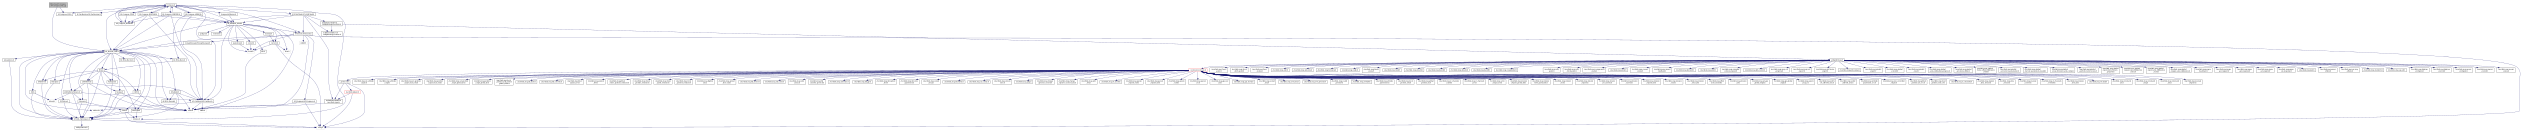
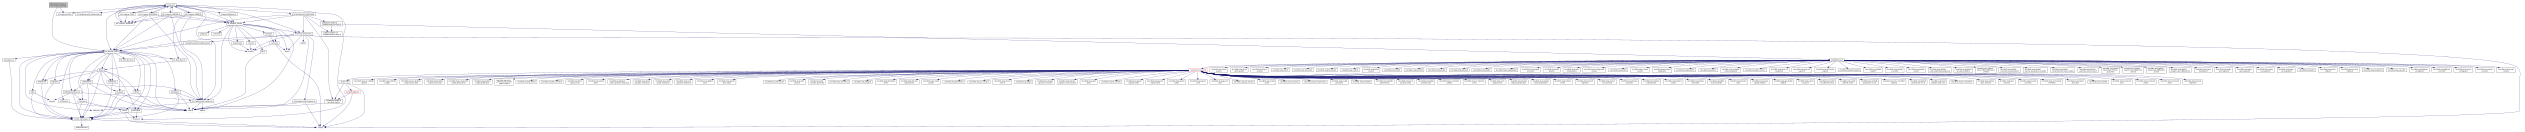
none -> (160, 19)
none -> (296, 42)
none -> (1530, 70)
(750, 82) -> none
(169, 101) -> none
(68, 112) -> none
